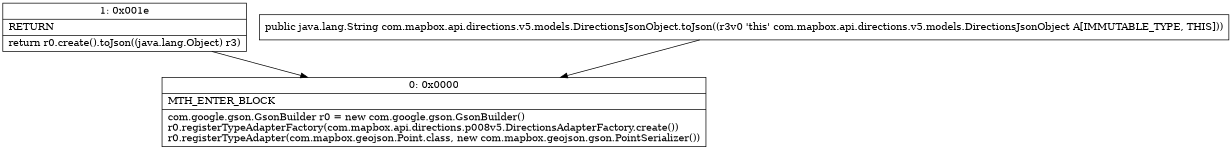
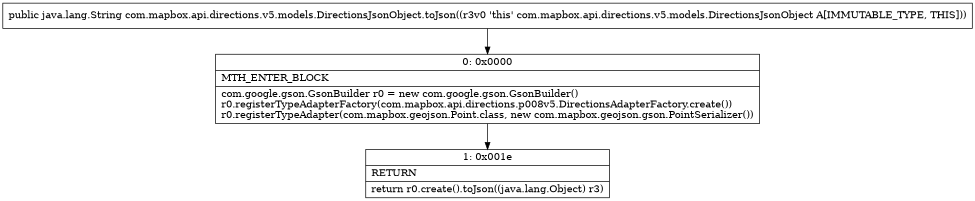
(256, 63) -> (488, 133)
